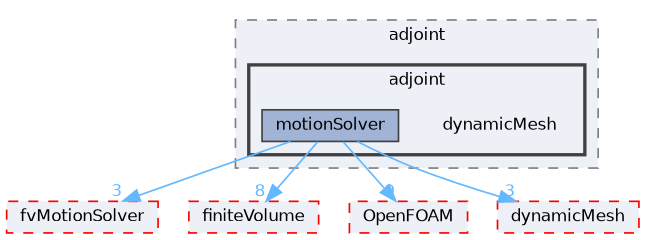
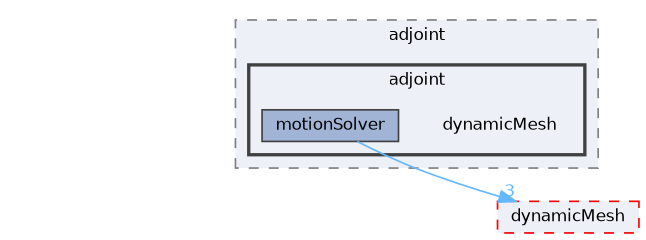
(82, 217) -> none
(254, 217) -> none
(408, 217) -> none
